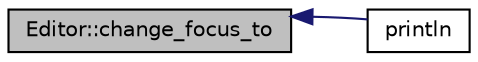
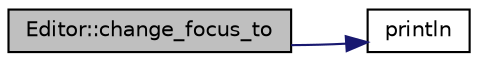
(340, 18) -> (319, 45)
